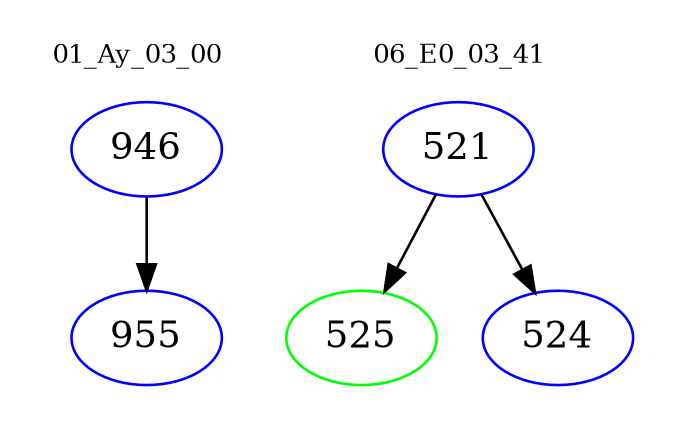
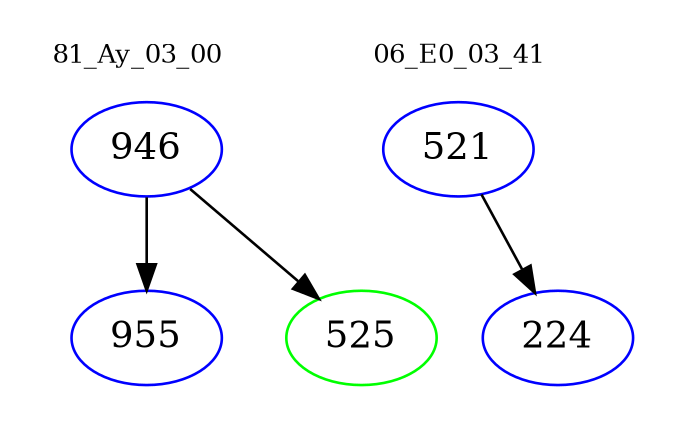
(138, 56) -> (138, 56)
(416, 231) -> (225, 219)
(558, 338) -> (558, 338)
